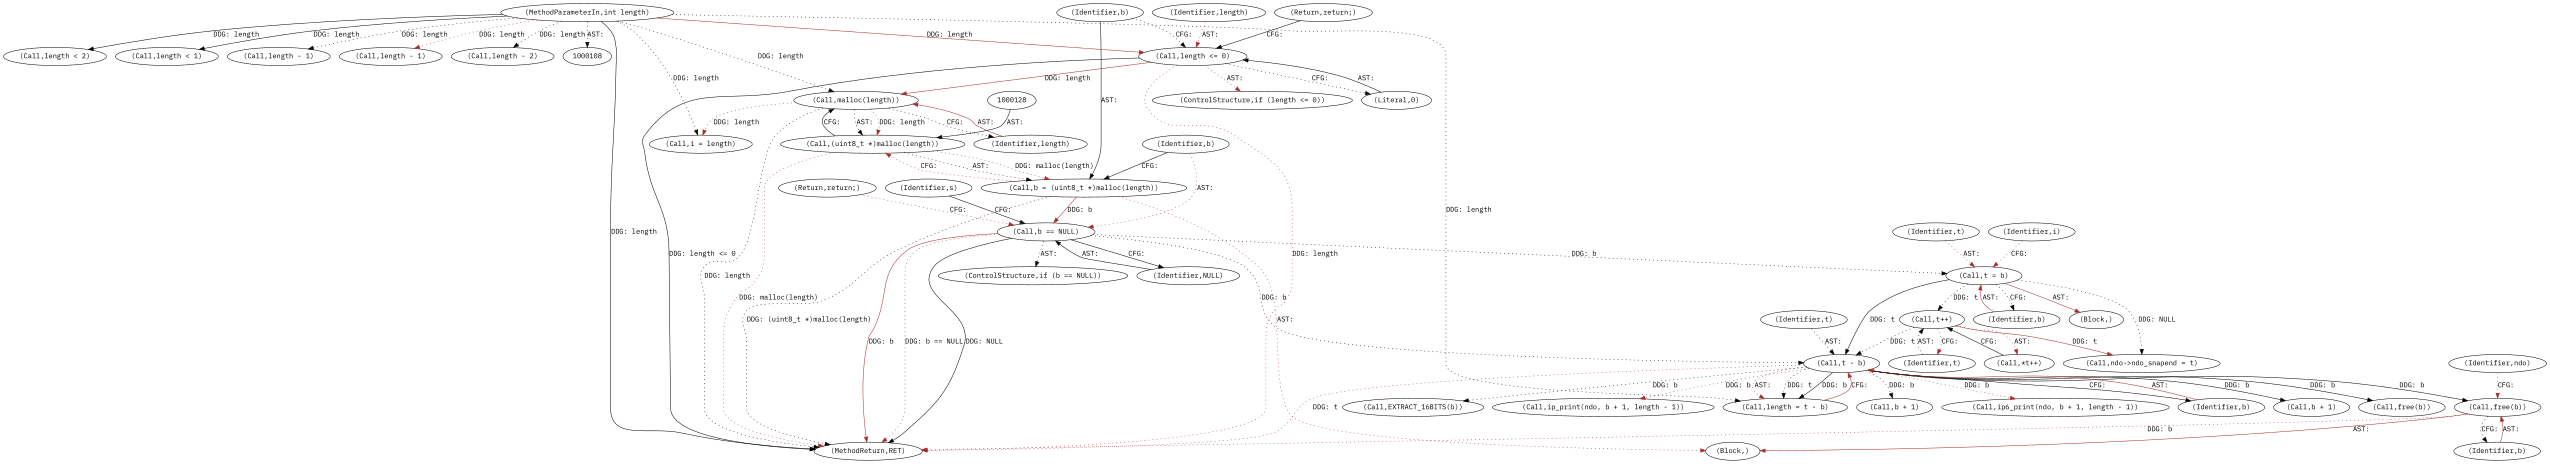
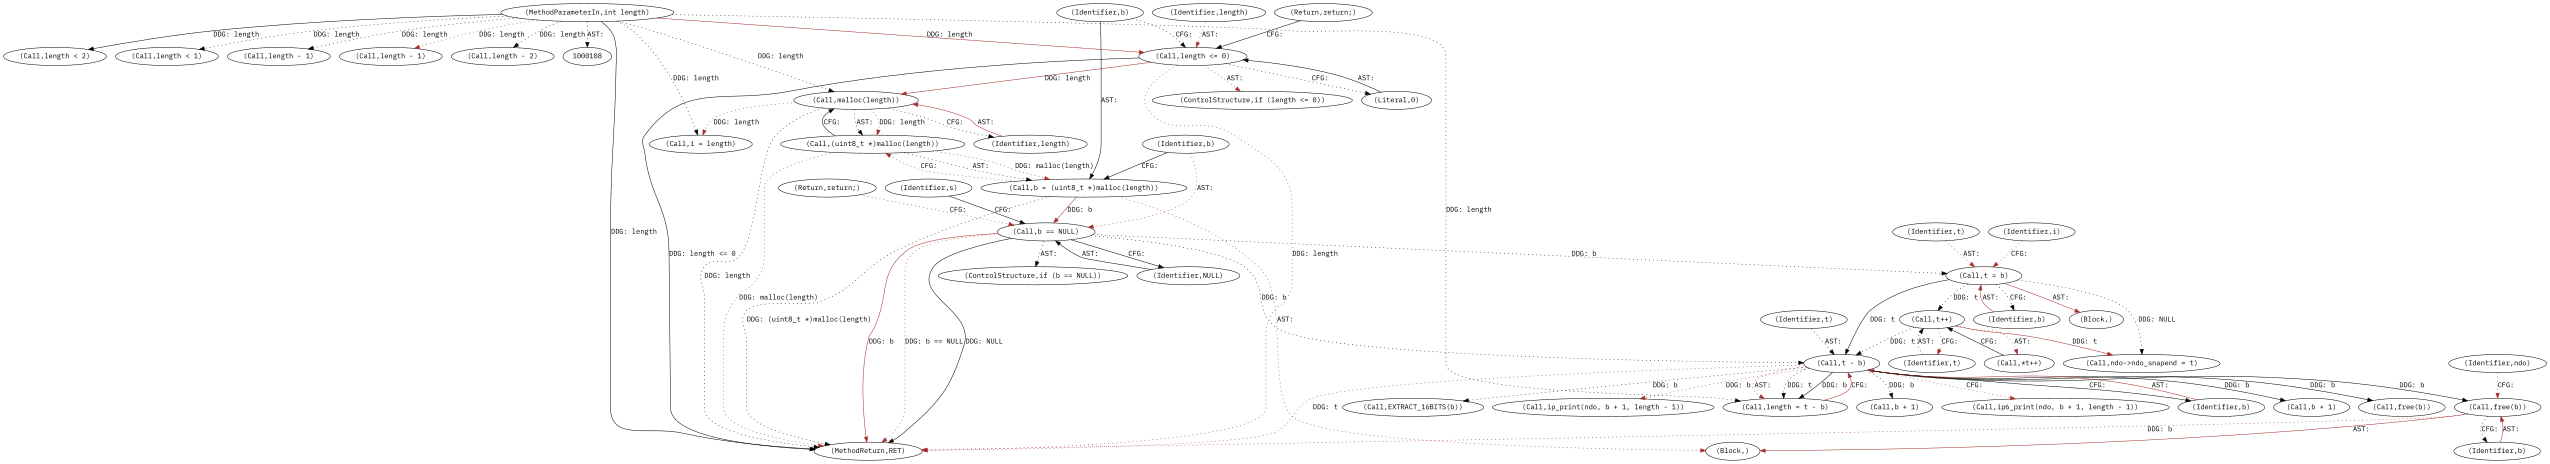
(355, 26) -> (355, 26)
(1012, 100) -> none
(1977, 385) -> (1977, 385)
